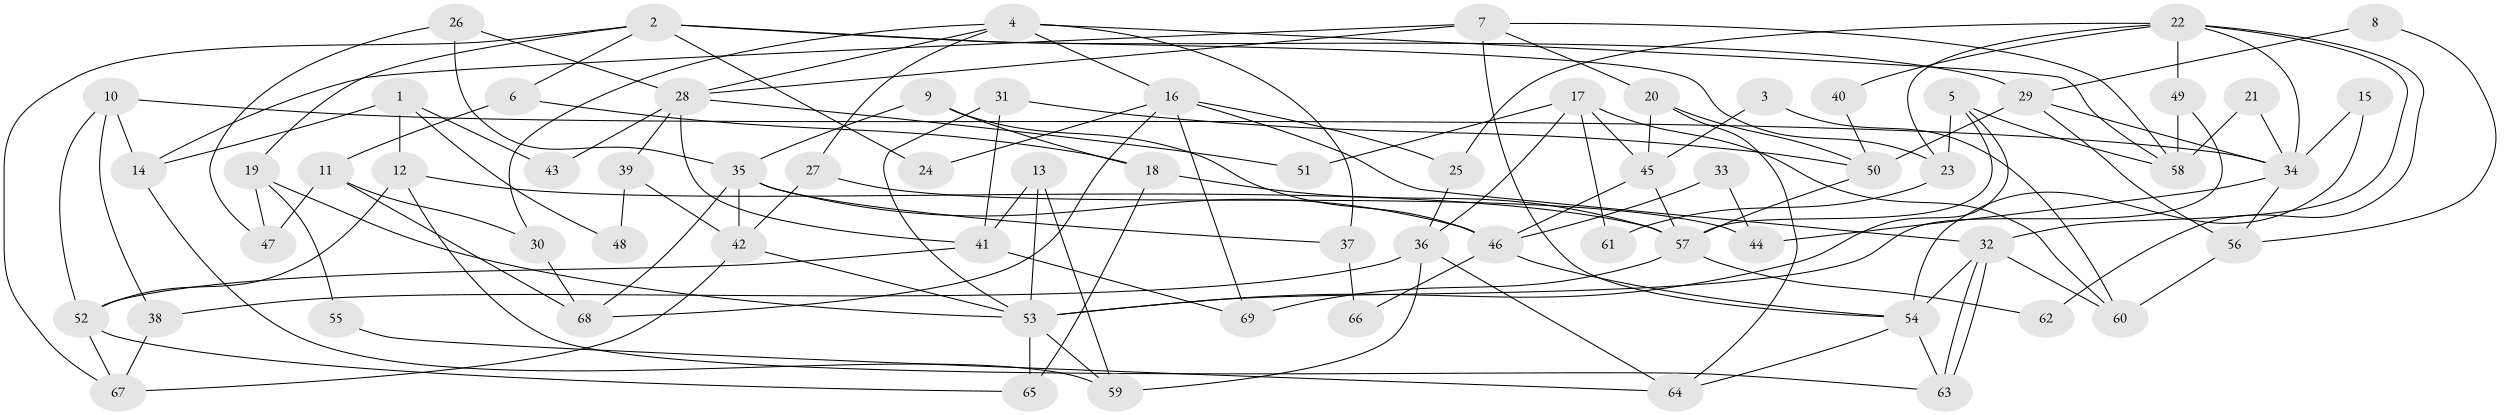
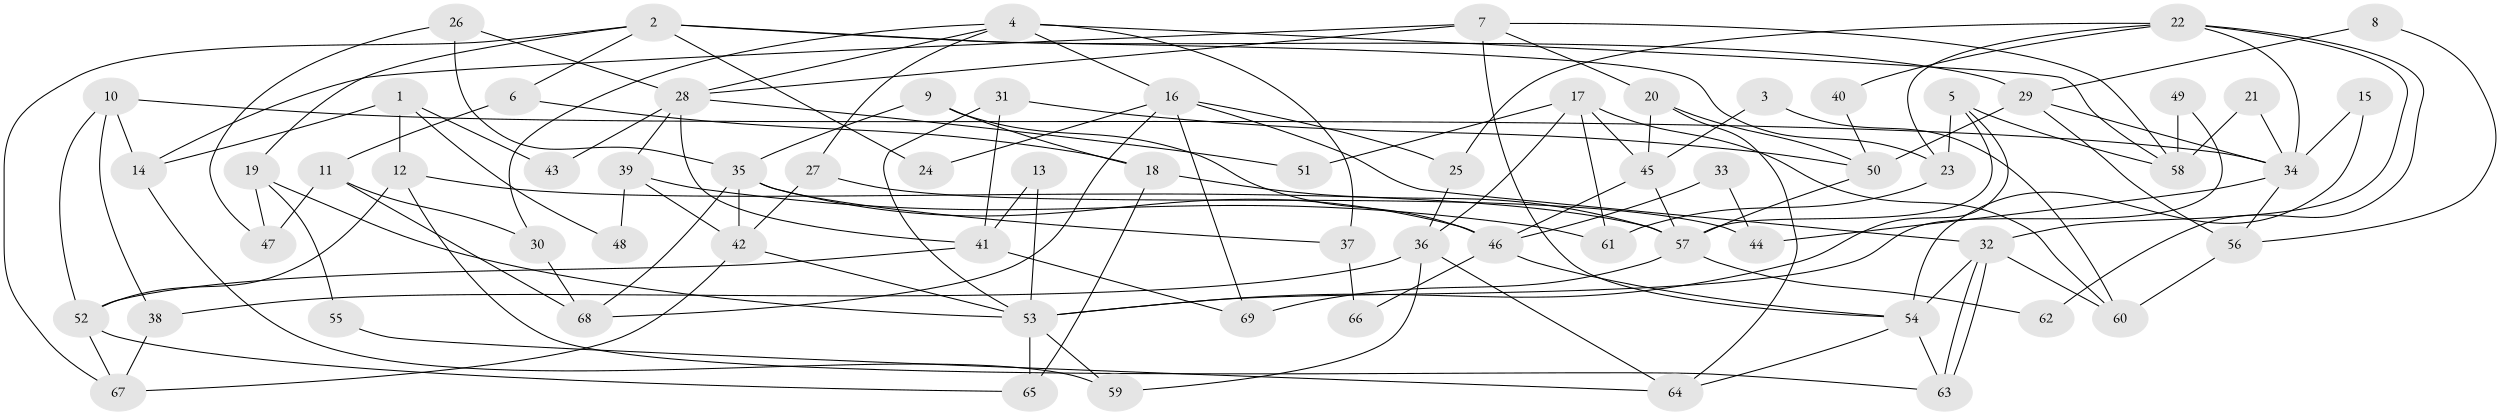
(2178, 58) -> none
none -> (977, 209)
(1077, 282) -> none
